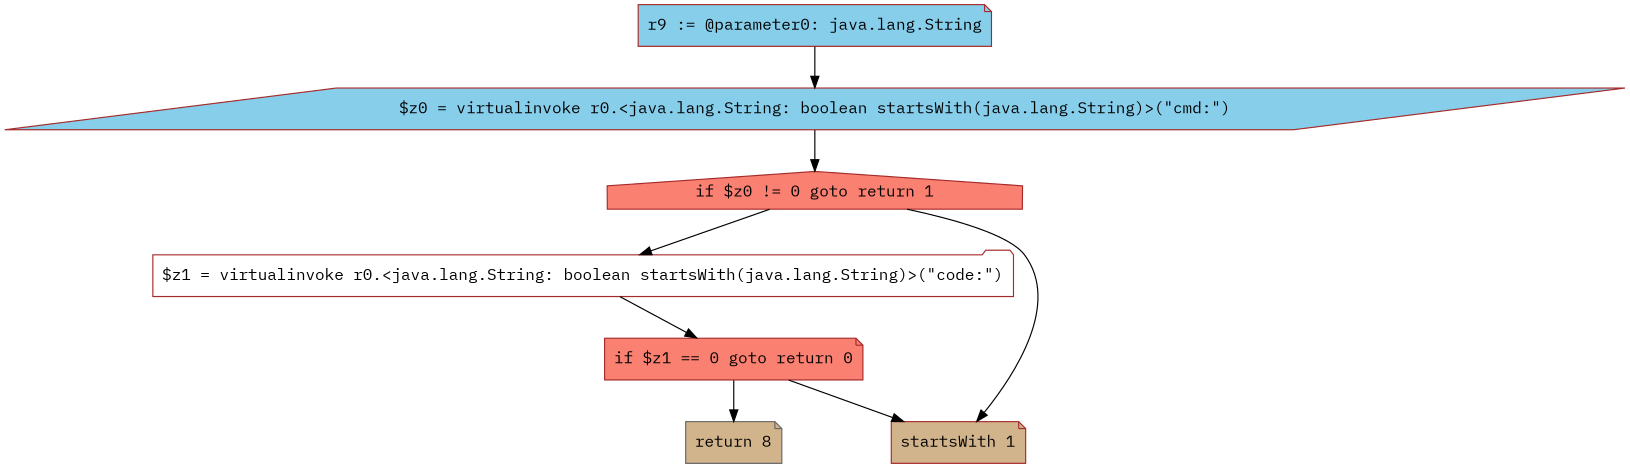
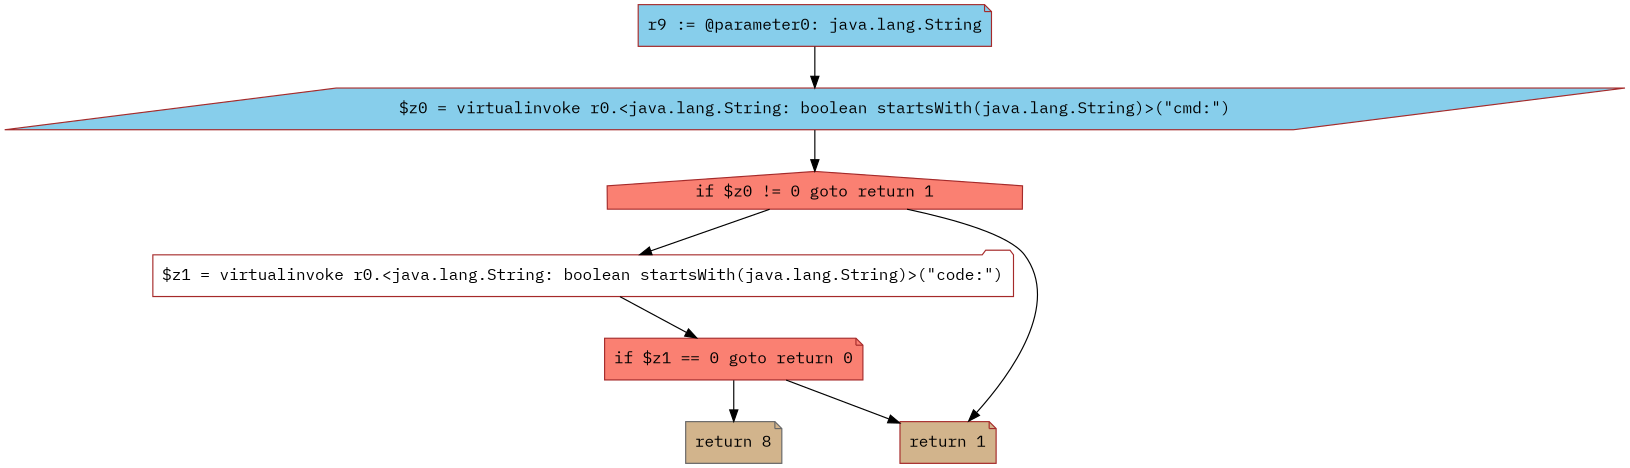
(958, 442) -> (948, 442)
